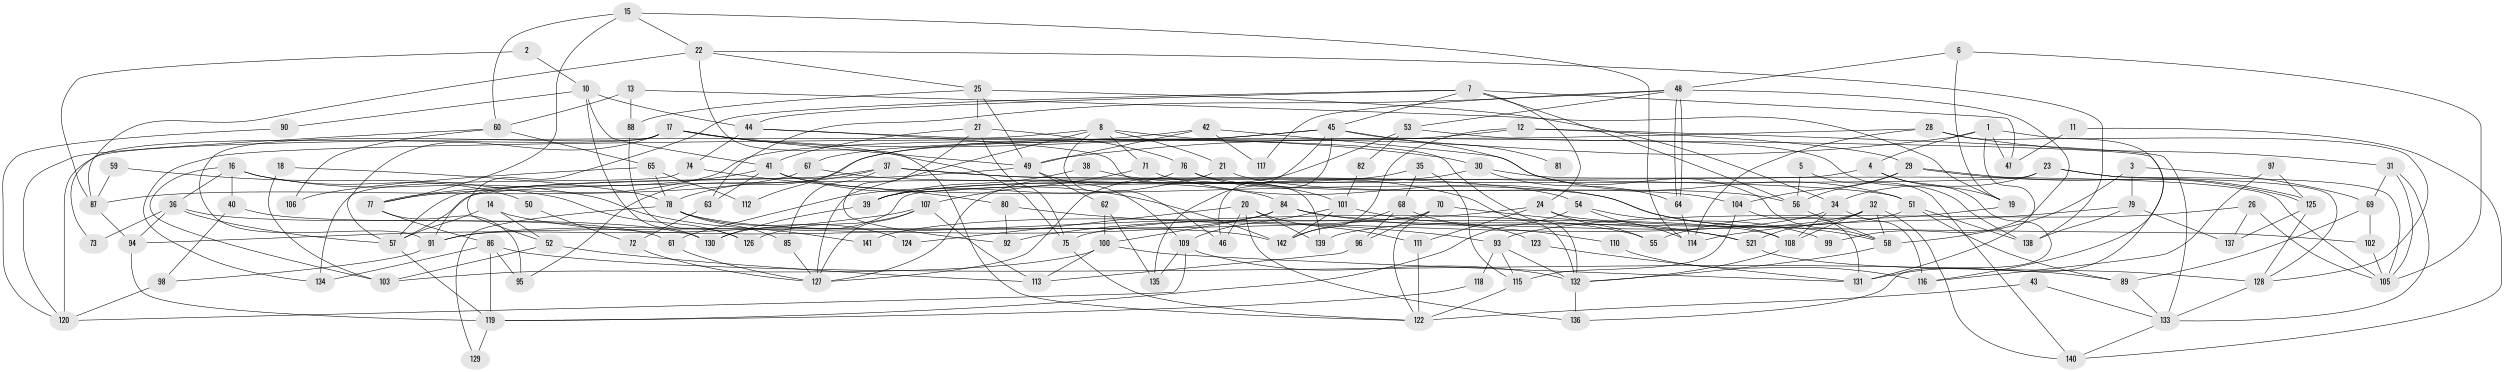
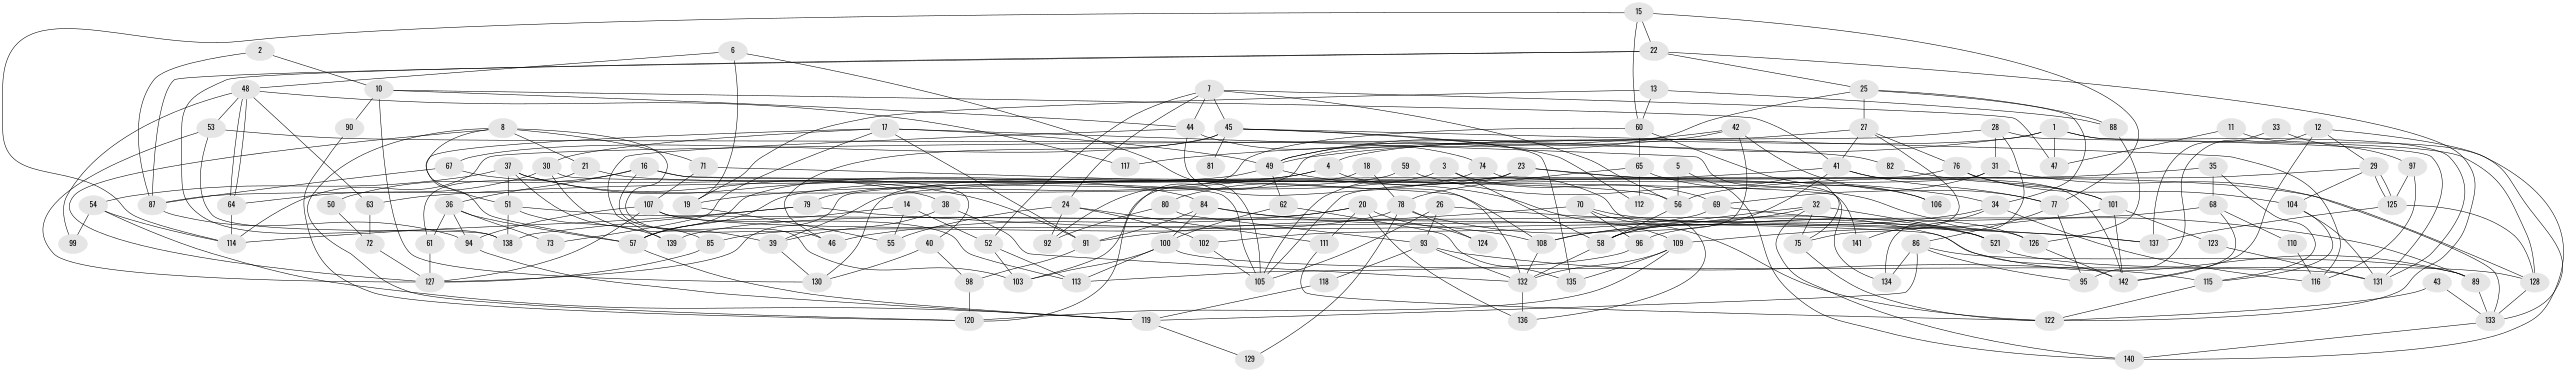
none -> (2276, 128)
(777, 183) -> (706, 188)
none -> (2079, 263)
